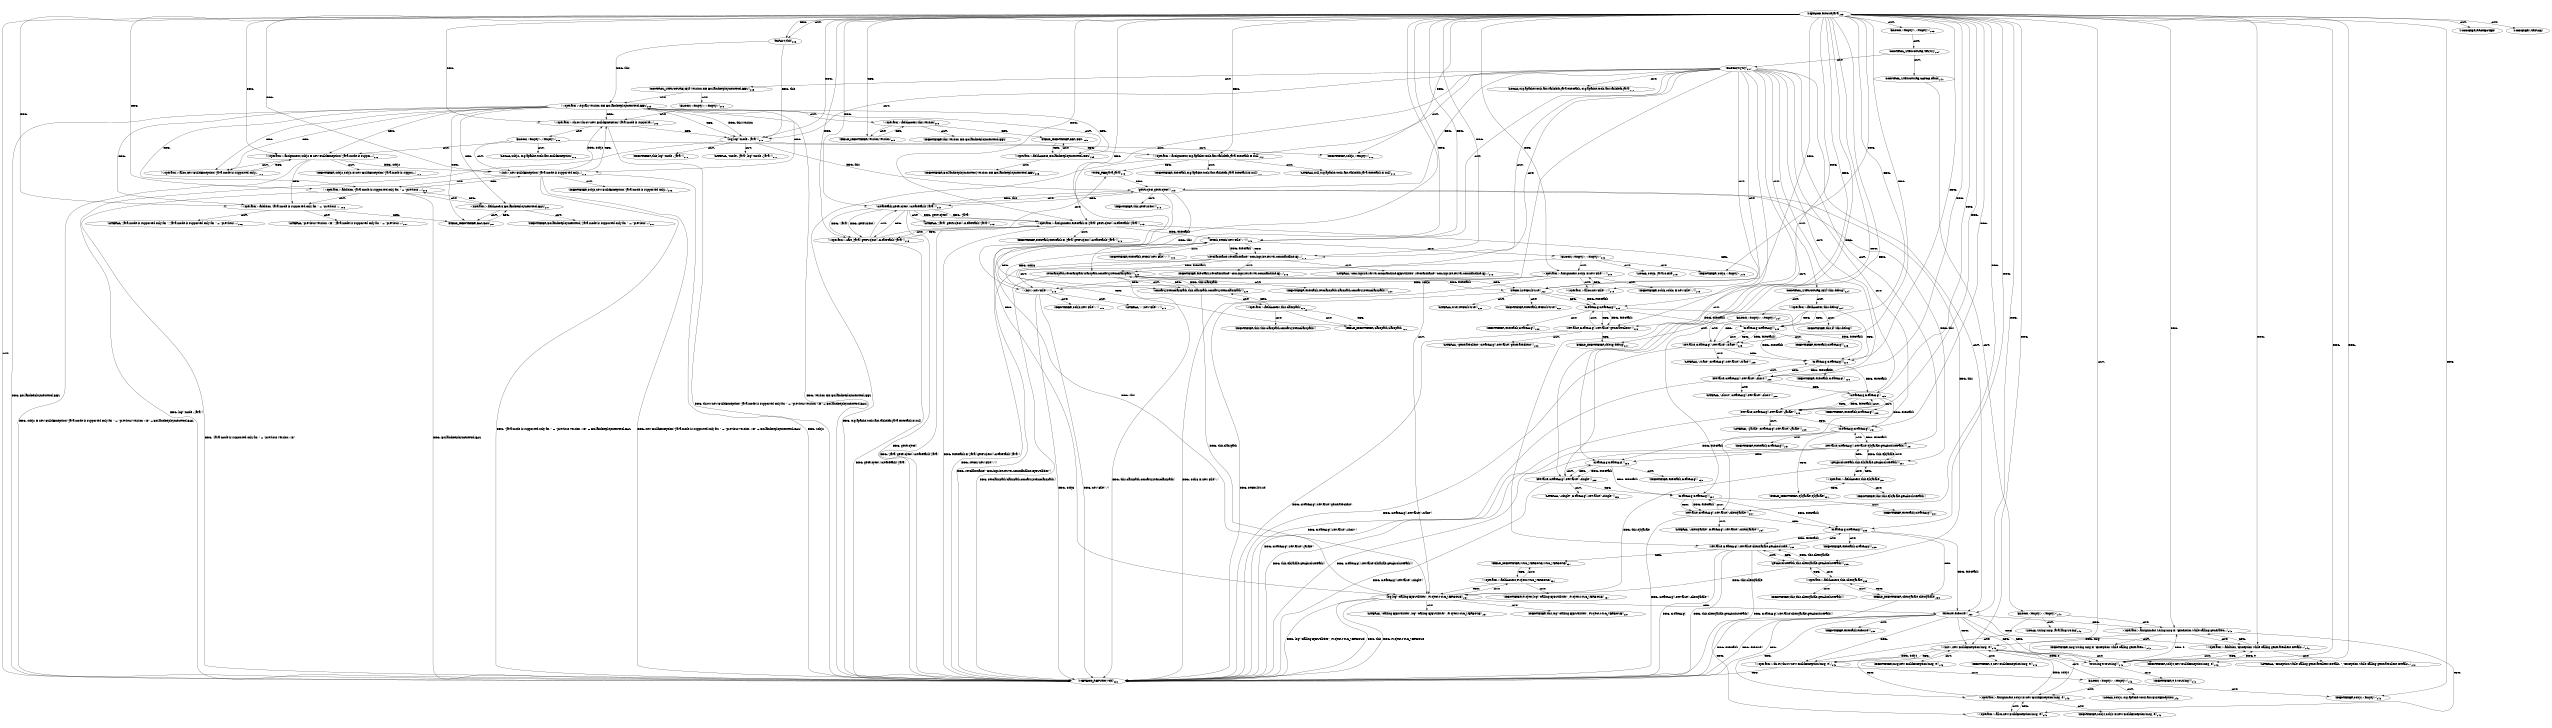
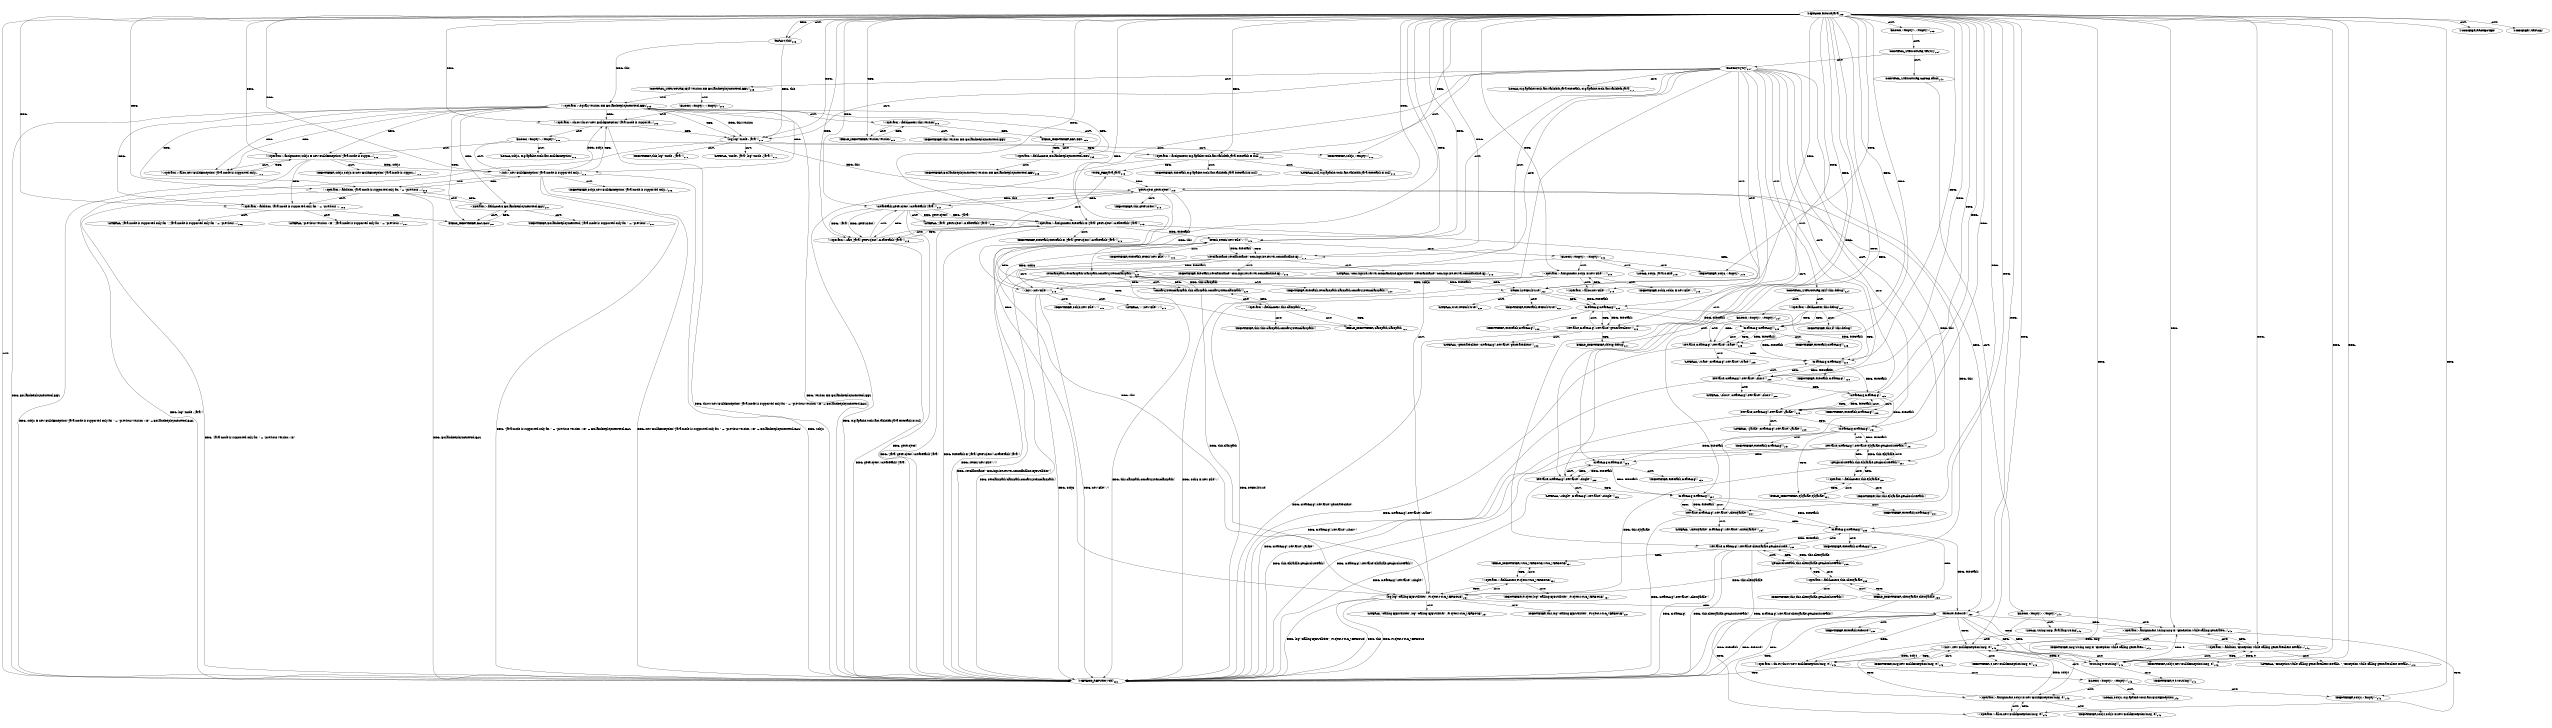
(1445, 129) -> (1406, 21)
(1977, 345) -> (1977, 345)
(2102, 362) -> (2102, 362)
none -> (1839, 490)
